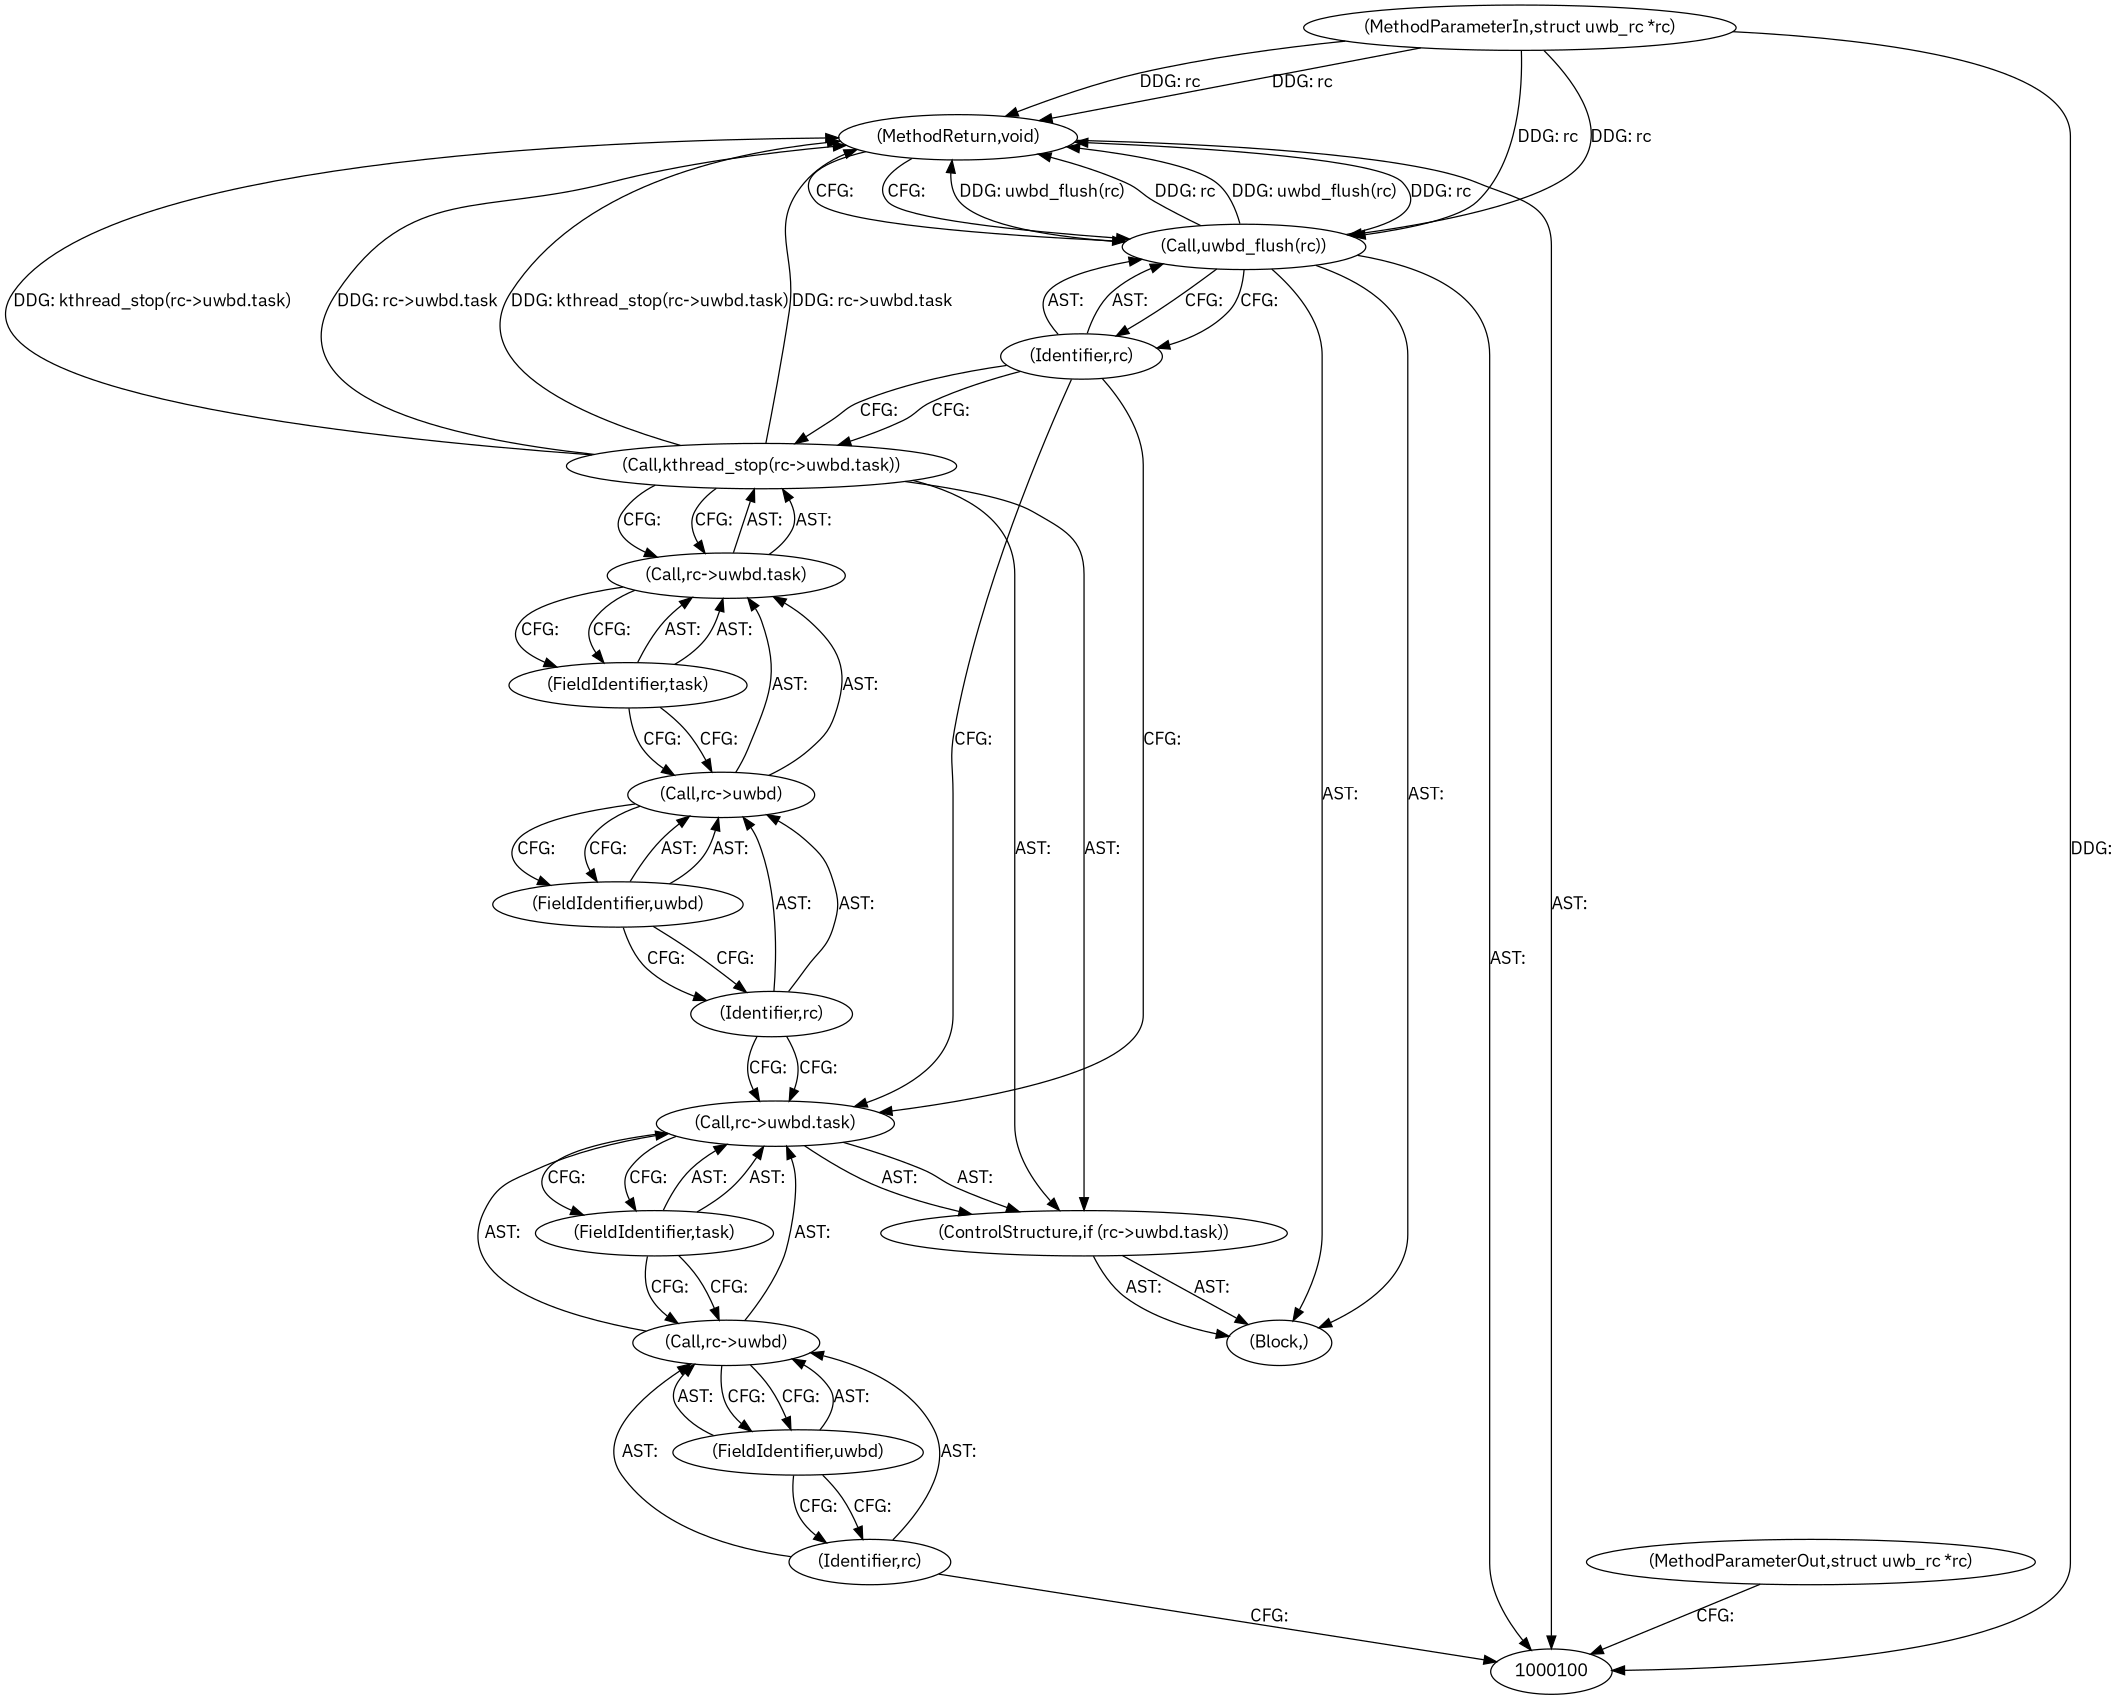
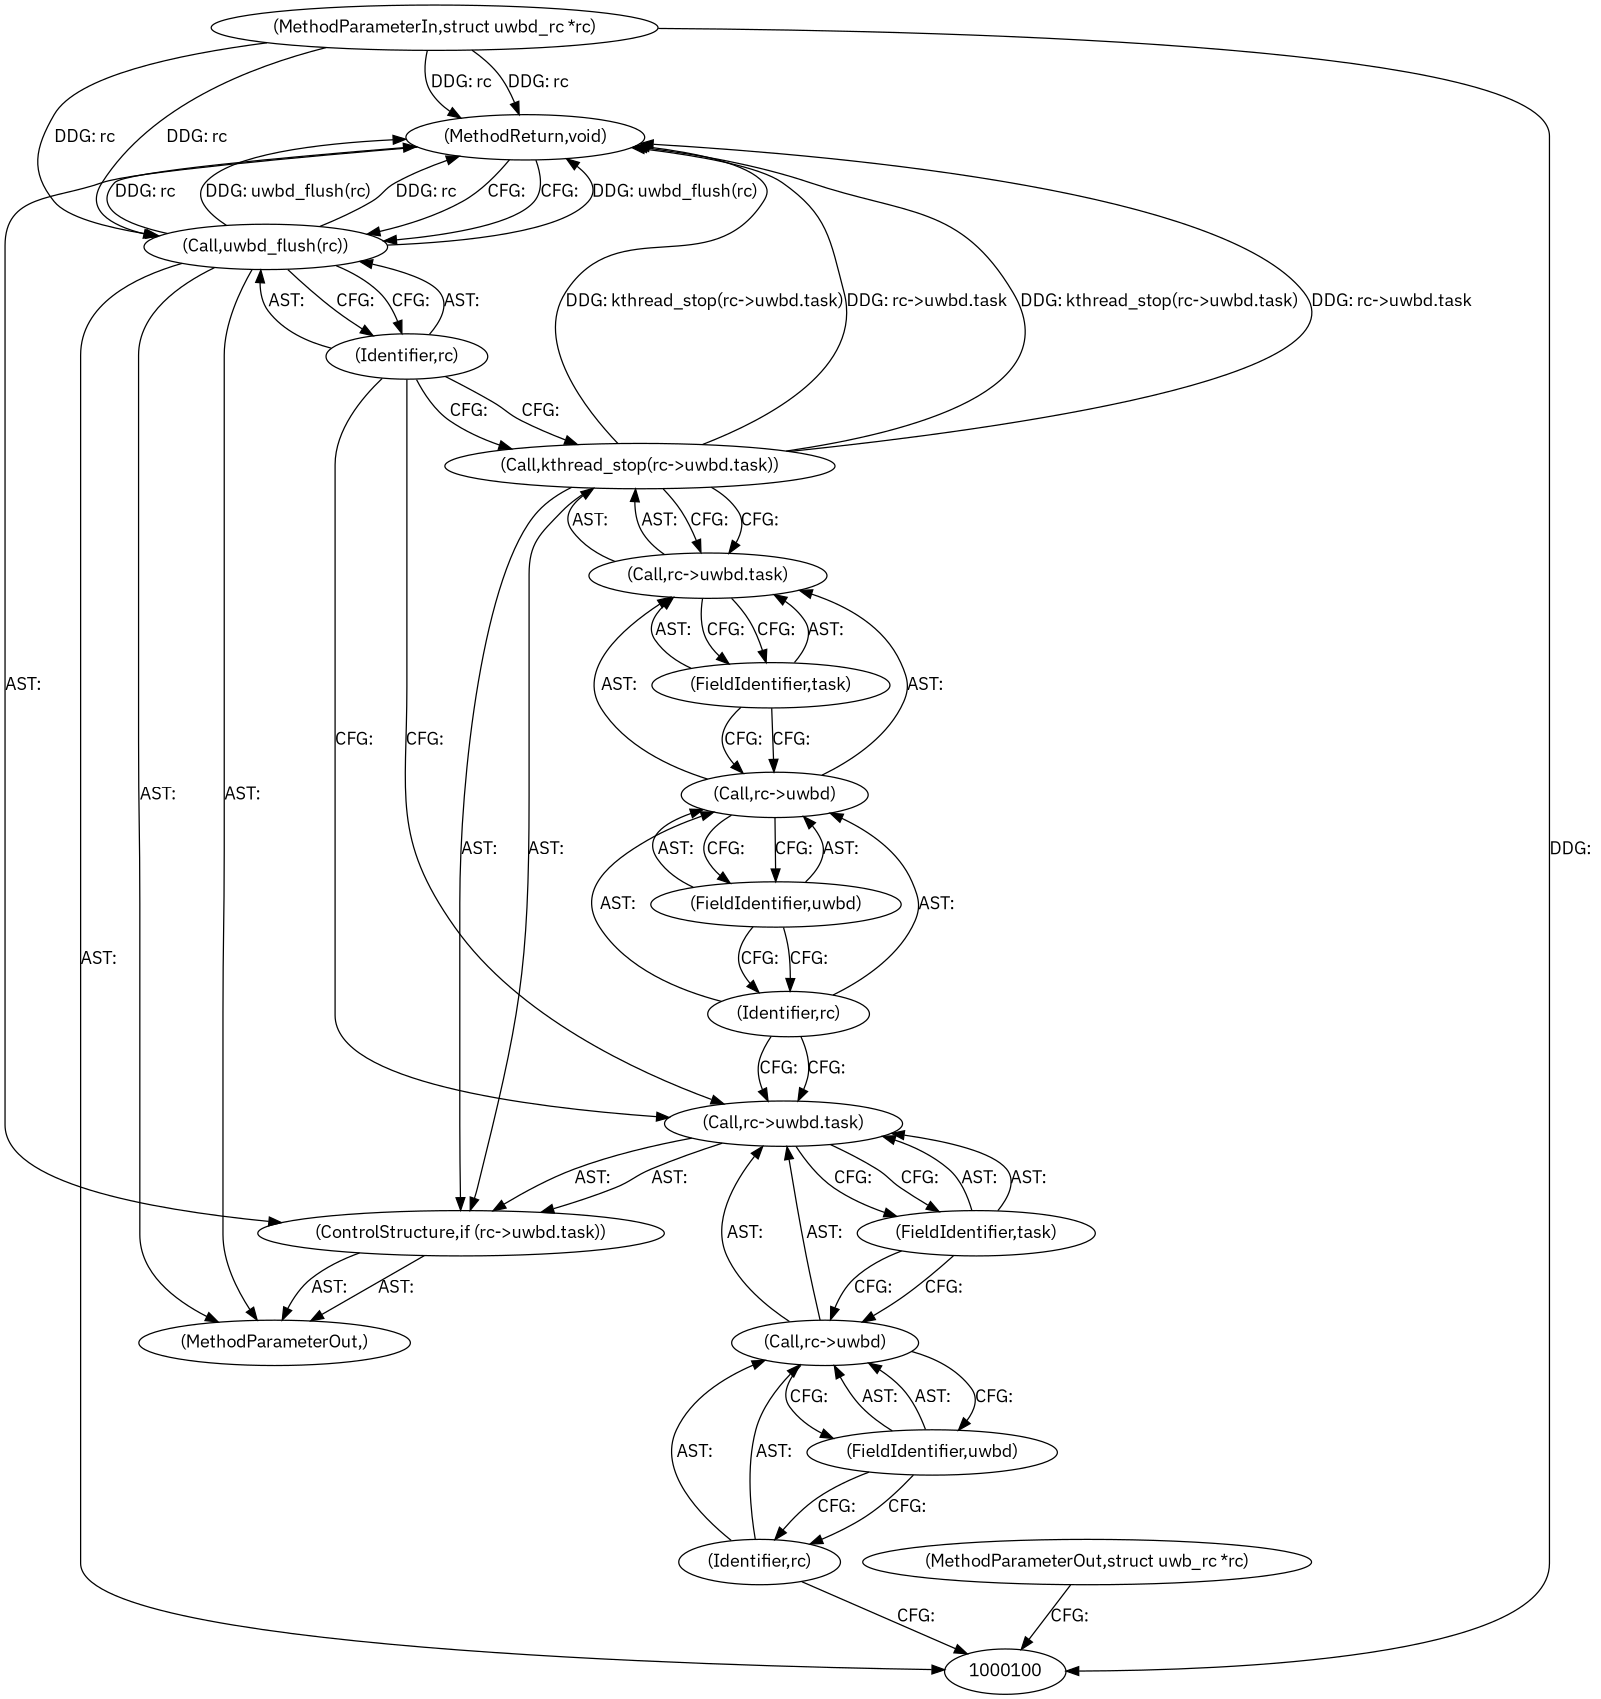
(1520, 28) -> (435, 28)
(1551, 686) -> (5, 610)
(1279, 1343) -> (275, 1343)
